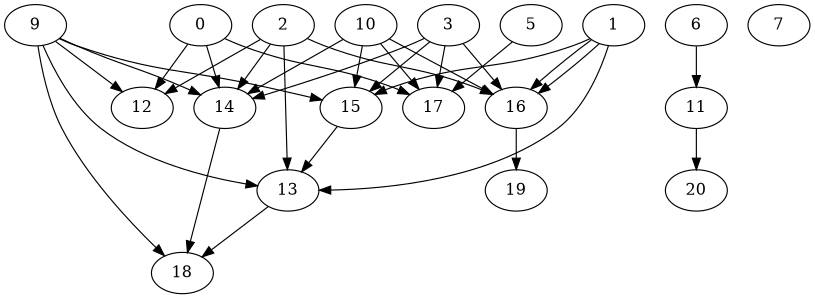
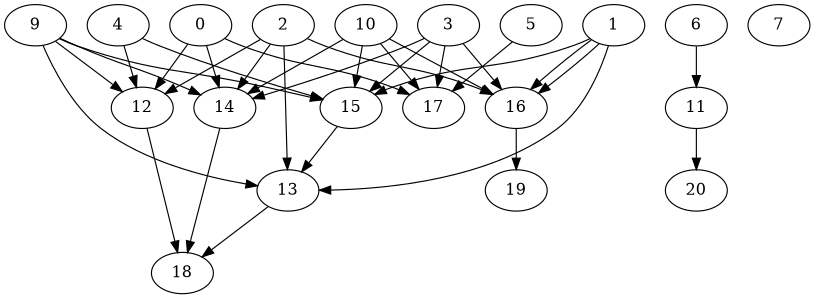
none -> (118, 25)
(79, 157) -> (161, 185)
